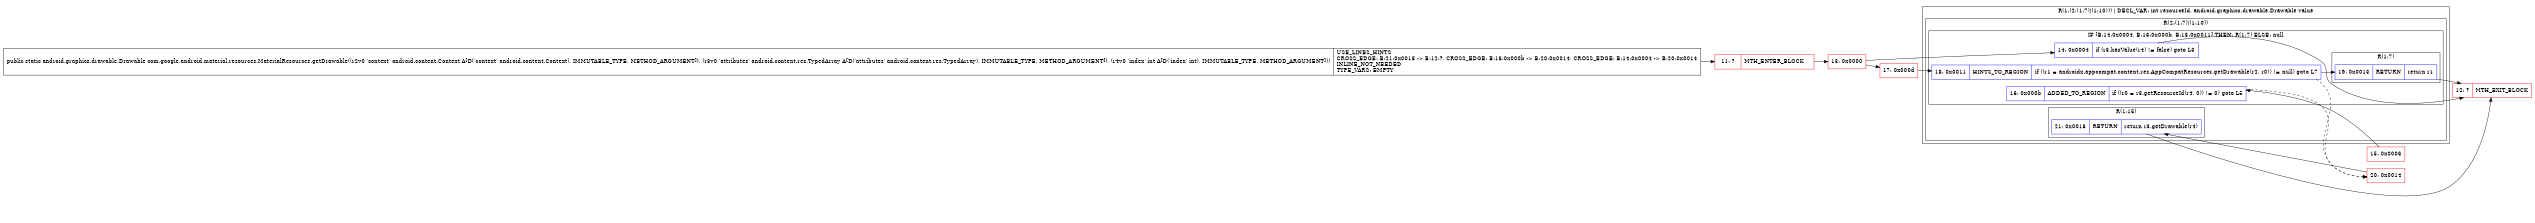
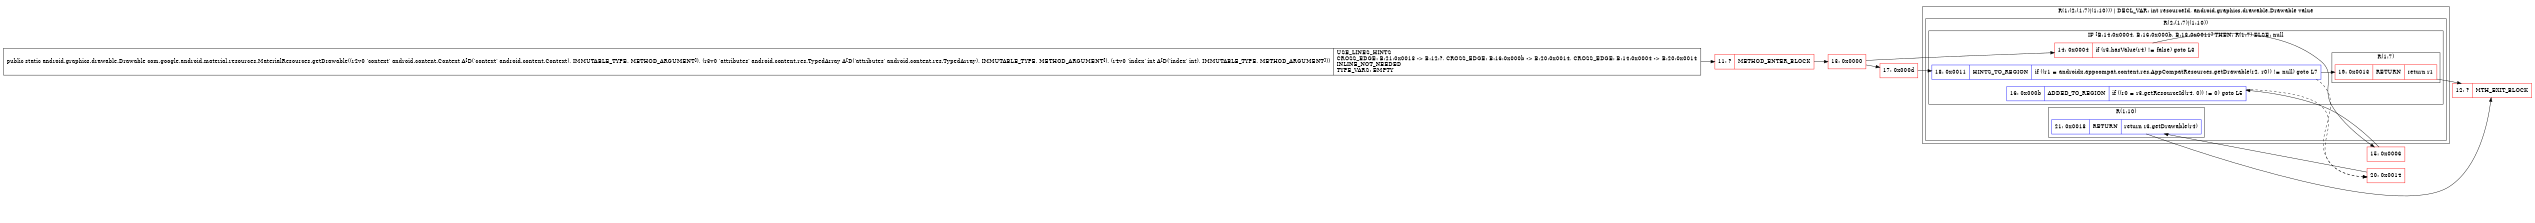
(2126, 50) -> (2126, 50)
(2317, 59) -> (2290, 44)
(1774, 61) -> (1774, 61)
(2386, 72) -> (2386, 72)
(2126, 112) -> (2126, 112)
